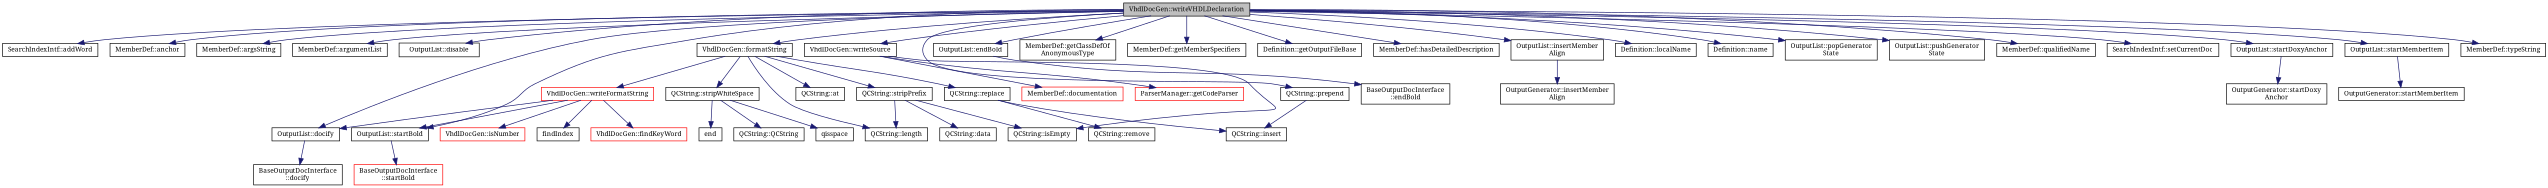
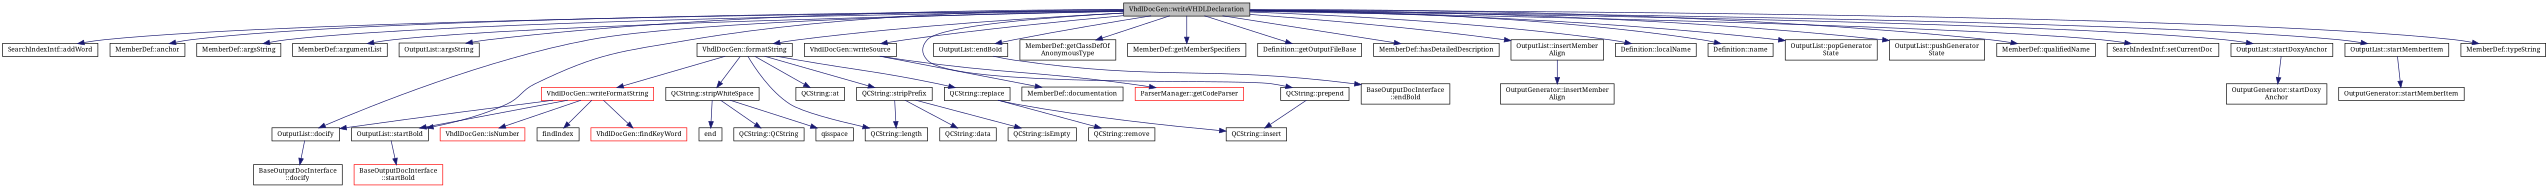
(439, 50) -> (439, 50)
(1185, 69) -> none
(1072, 94) -> (1072, 94)
